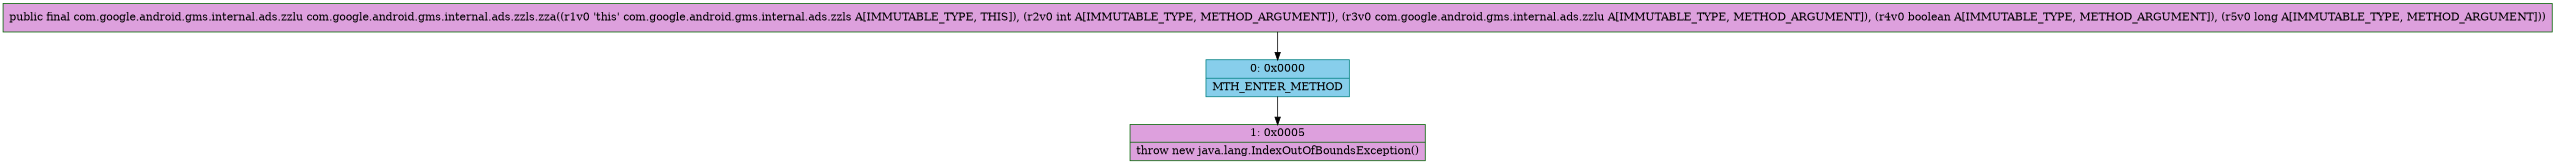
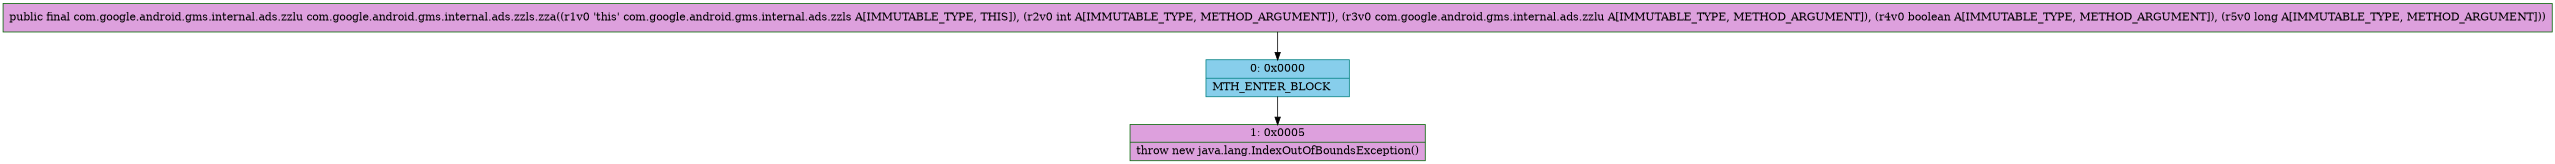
(1278, 87) -> (1271, 87)
